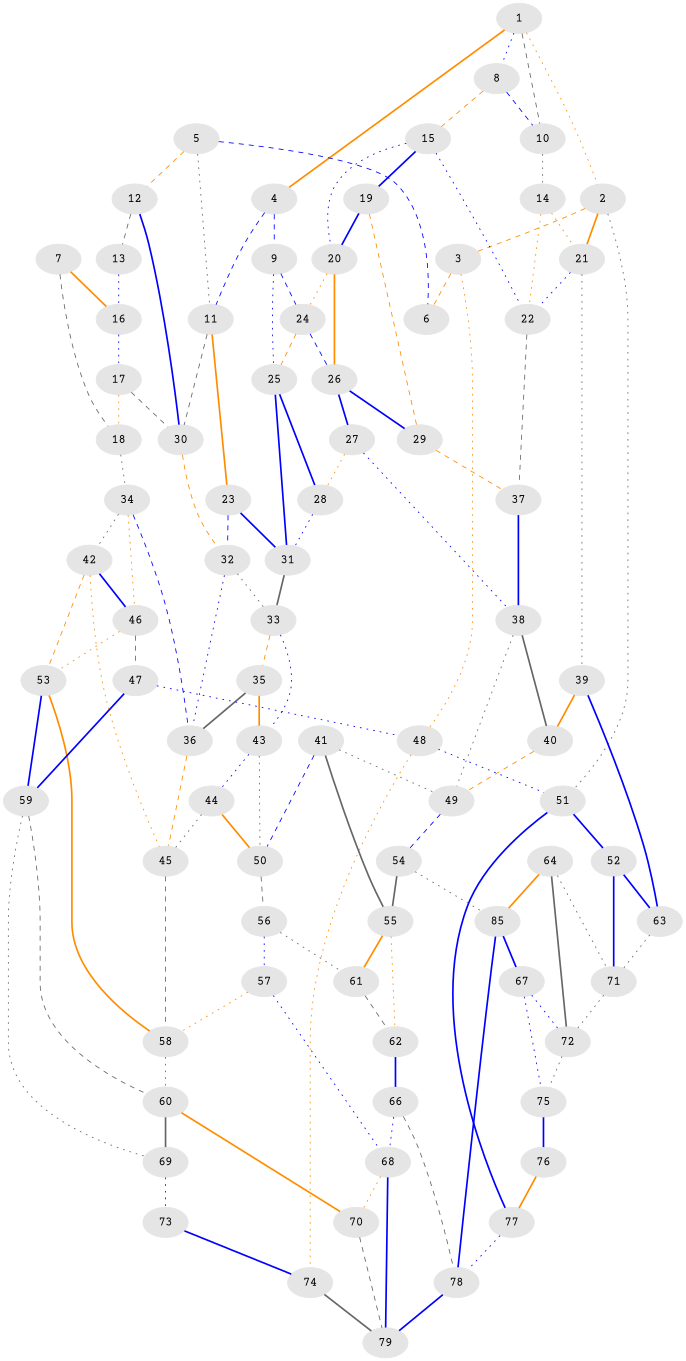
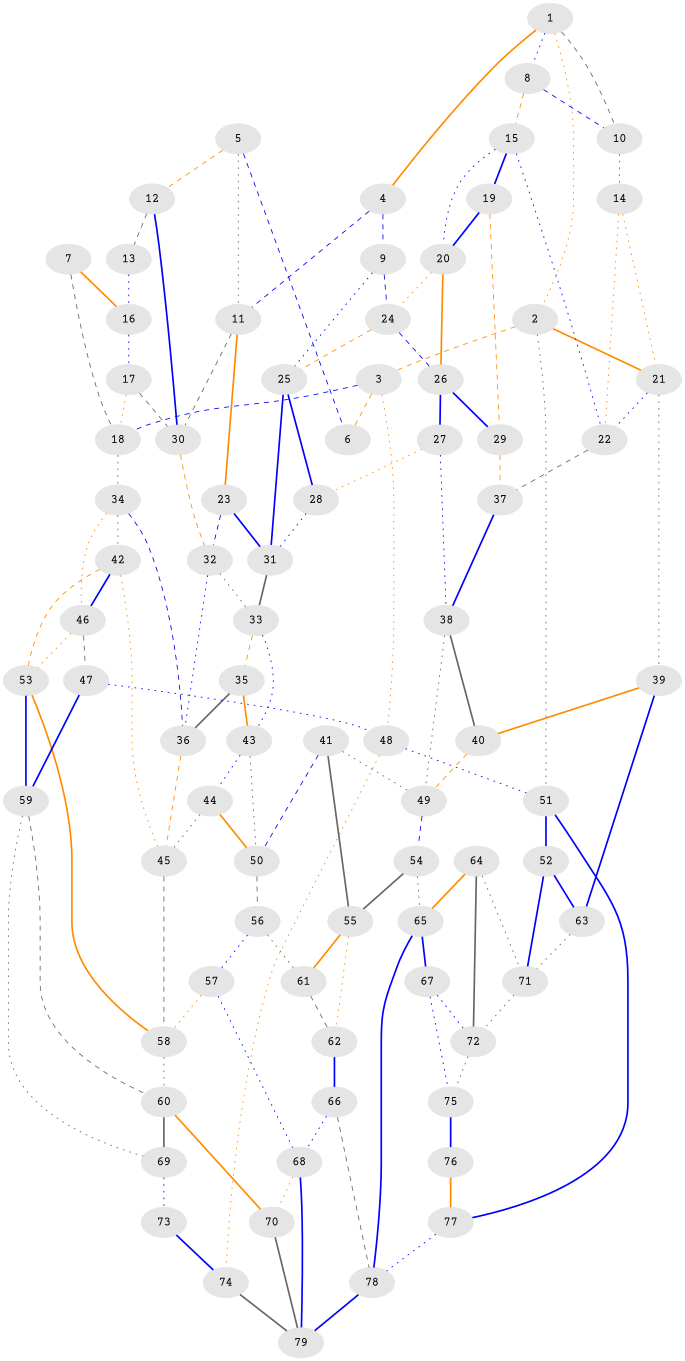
none -> (246, 405)
(497, 921) -> (421, 921)
(371, 1283) -> (286, 1283)
